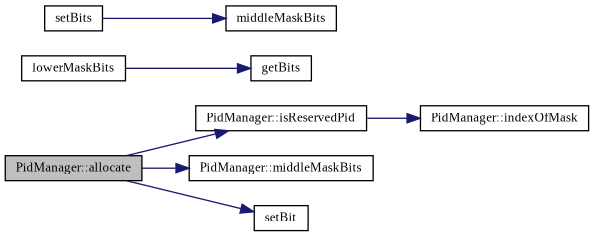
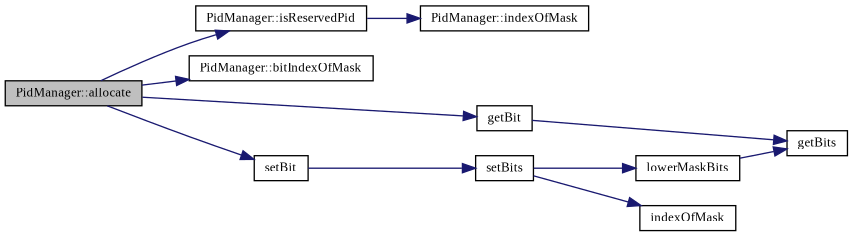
(281, 18) -> (688, 218)
none -> (505, 118)
(281, 168) -> (281, 68)
none -> (385, 168)
none -> (578, 168)
